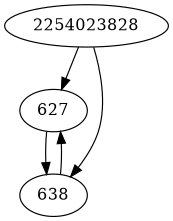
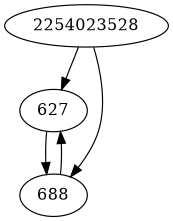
(87, 26) -> (87, 26)
(54, 195) -> (54, 195)
